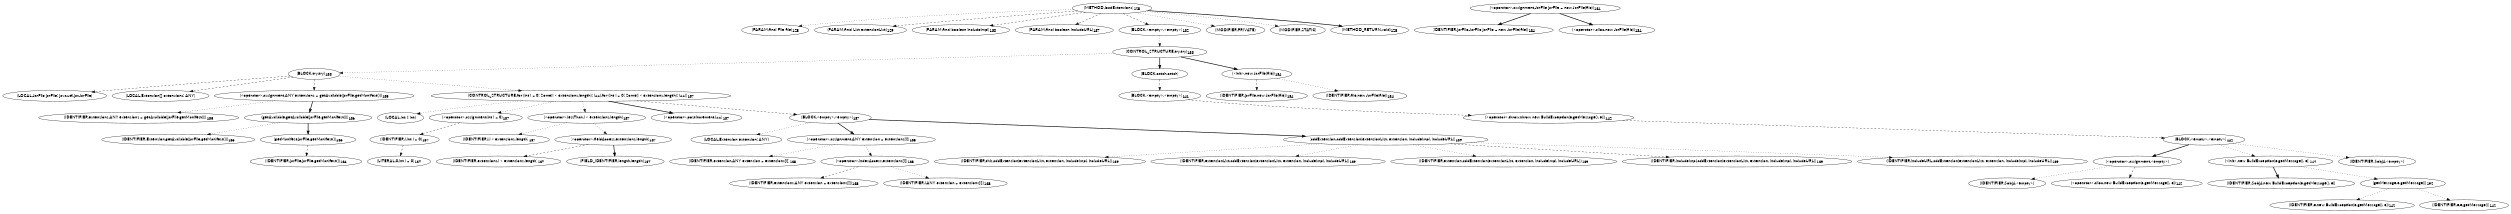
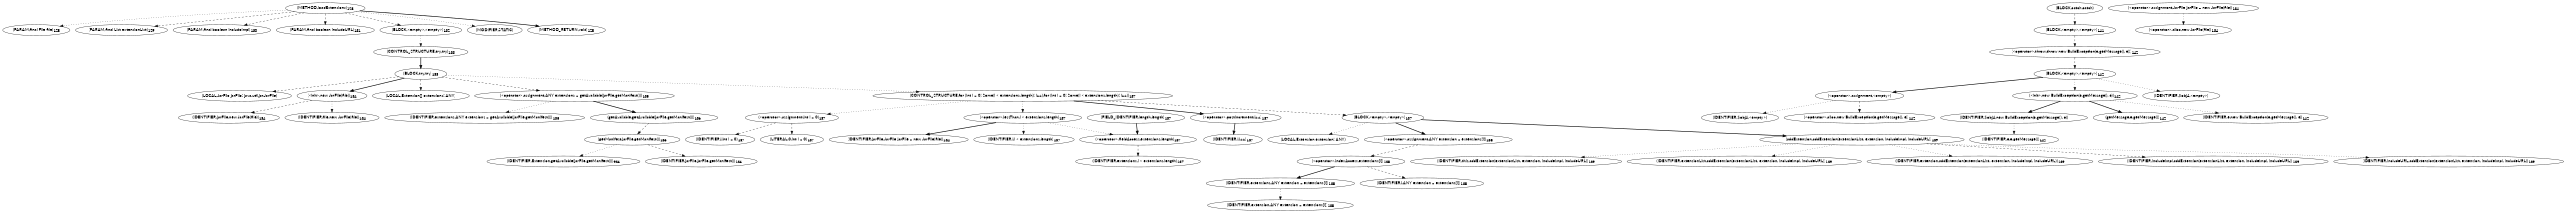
(1516, 19) -> (963, 128)
(1575, 19) -> (2183, 18)
(1096, 30) -> (357, 30)
(1235, 30) -> none
(1160, 61) -> none
(728, 63) -> (421, 61)
(1208, 63) -> (379, 84)
(401, 118) -> none
(308, 127) -> (644, 128)
(245, 128) -> (600, 150)
(231, 139) -> (617, 161)
none -> (1233, 140)
(402, 149) -> (792, 127)
(614, 149) -> (1137, 127)
(867, 149) -> (1396, 150)
(803, 150) -> (1280, 193)
(841, 172) -> (1317, 172)
(908, 172) -> (1385, 172)
(2337, 172) -> (2104, 106)
(2430, 183) -> (2163, 117)
(2374, 194) -> (2163, 106)
(2432, 194) -> (2014, 127)
